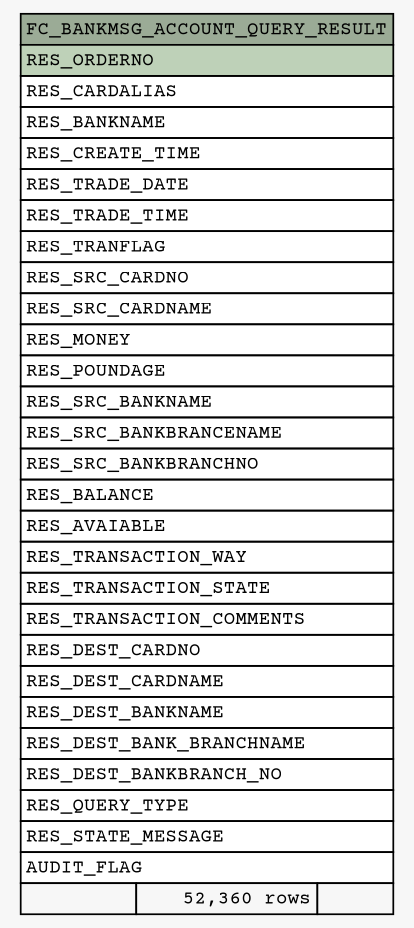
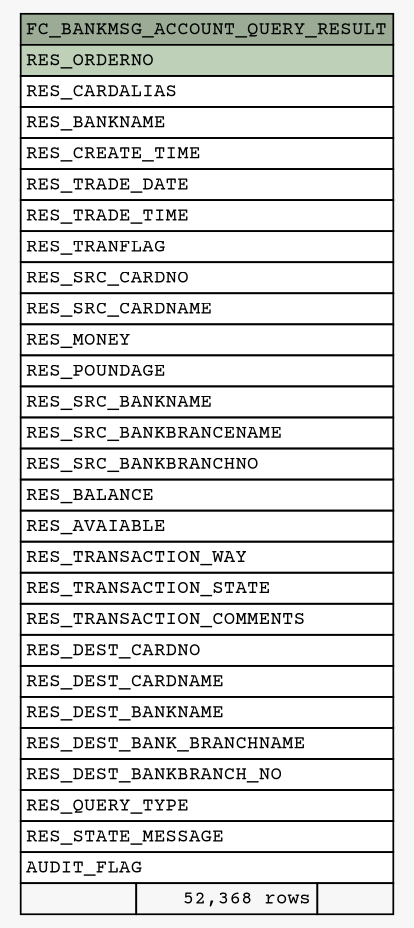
(248, 898) -> (248, 898)
